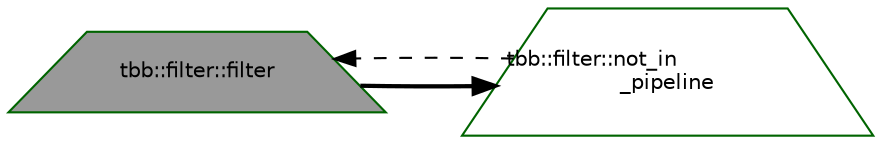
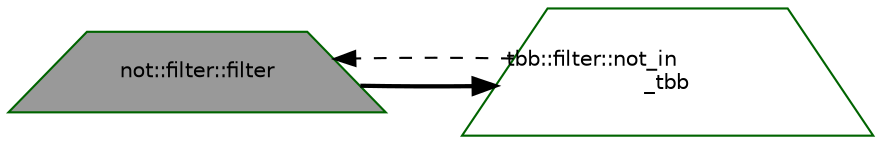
(197, 72) -> (197, 72)
(668, 72) -> (668, 72)
